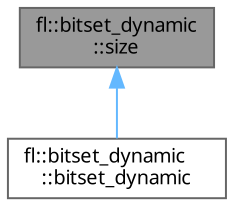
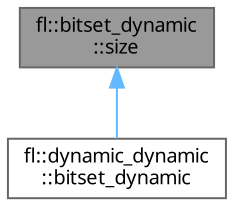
(117, 168) -> (117, 168)
